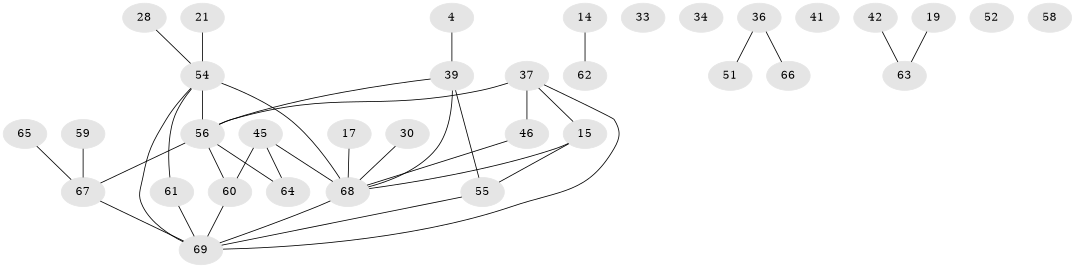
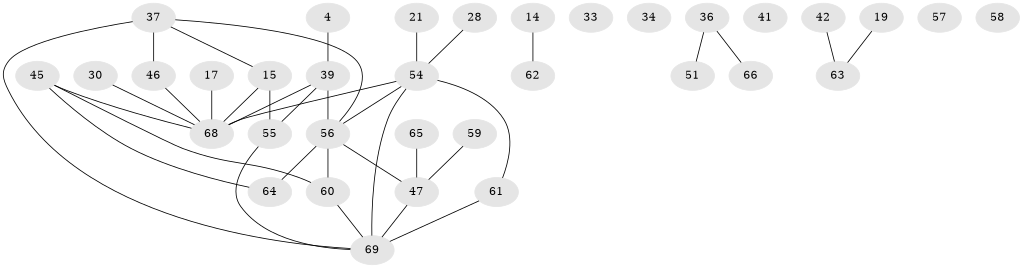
(992, 18) -> (940, 18)
(83, 192) -> (417, 192)
(275, 223) -> none
